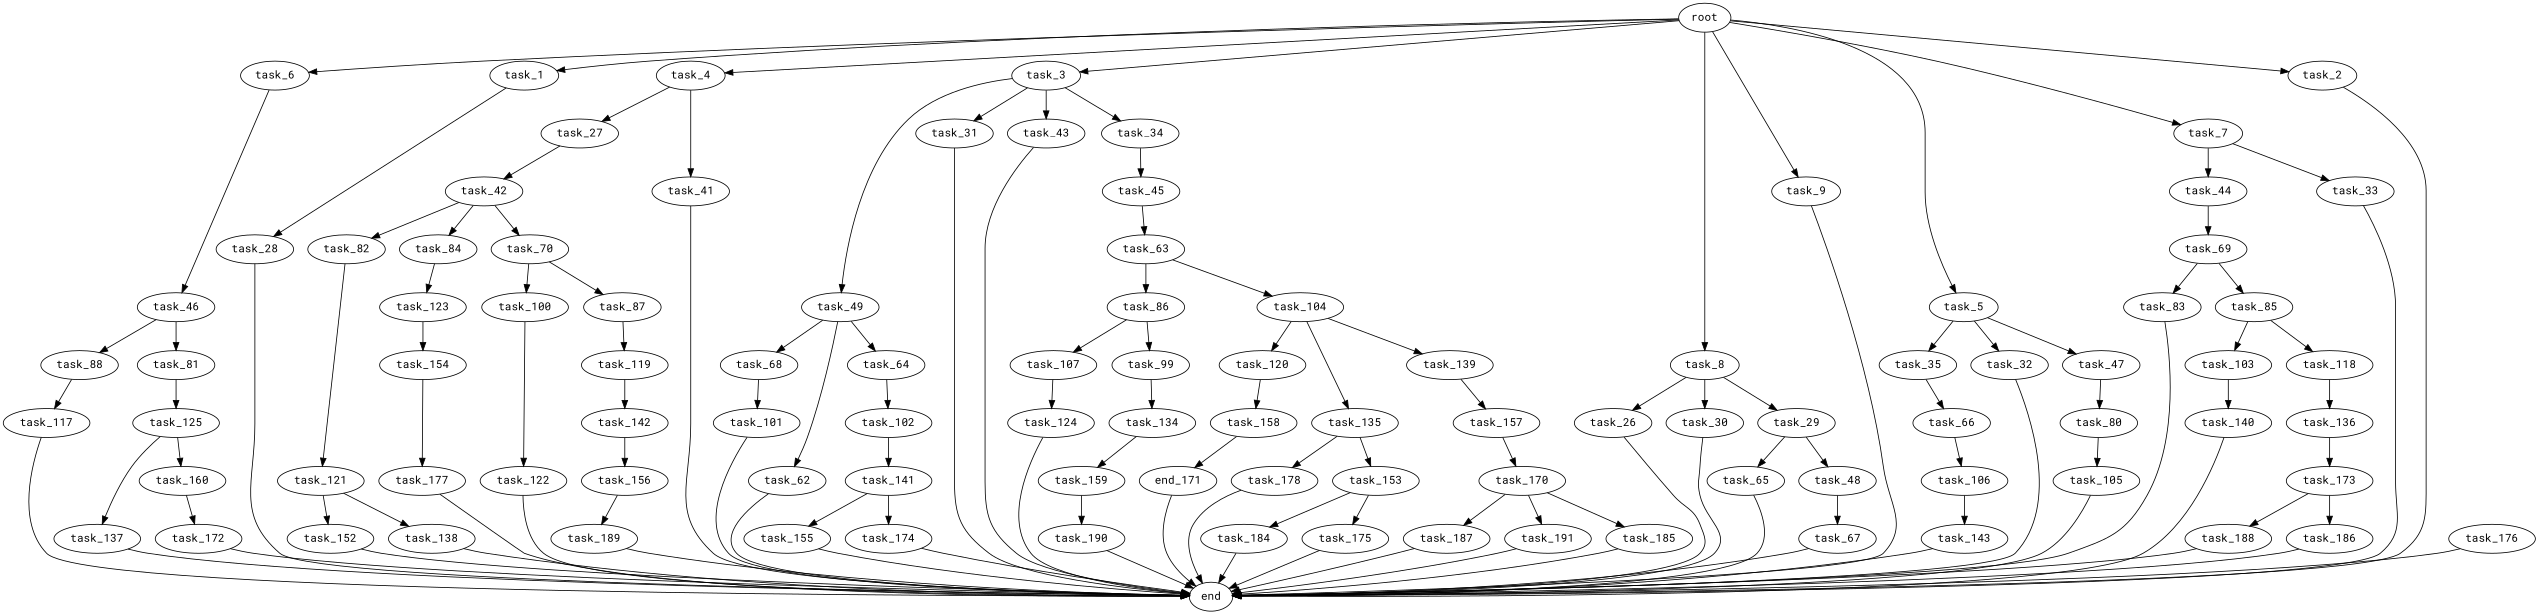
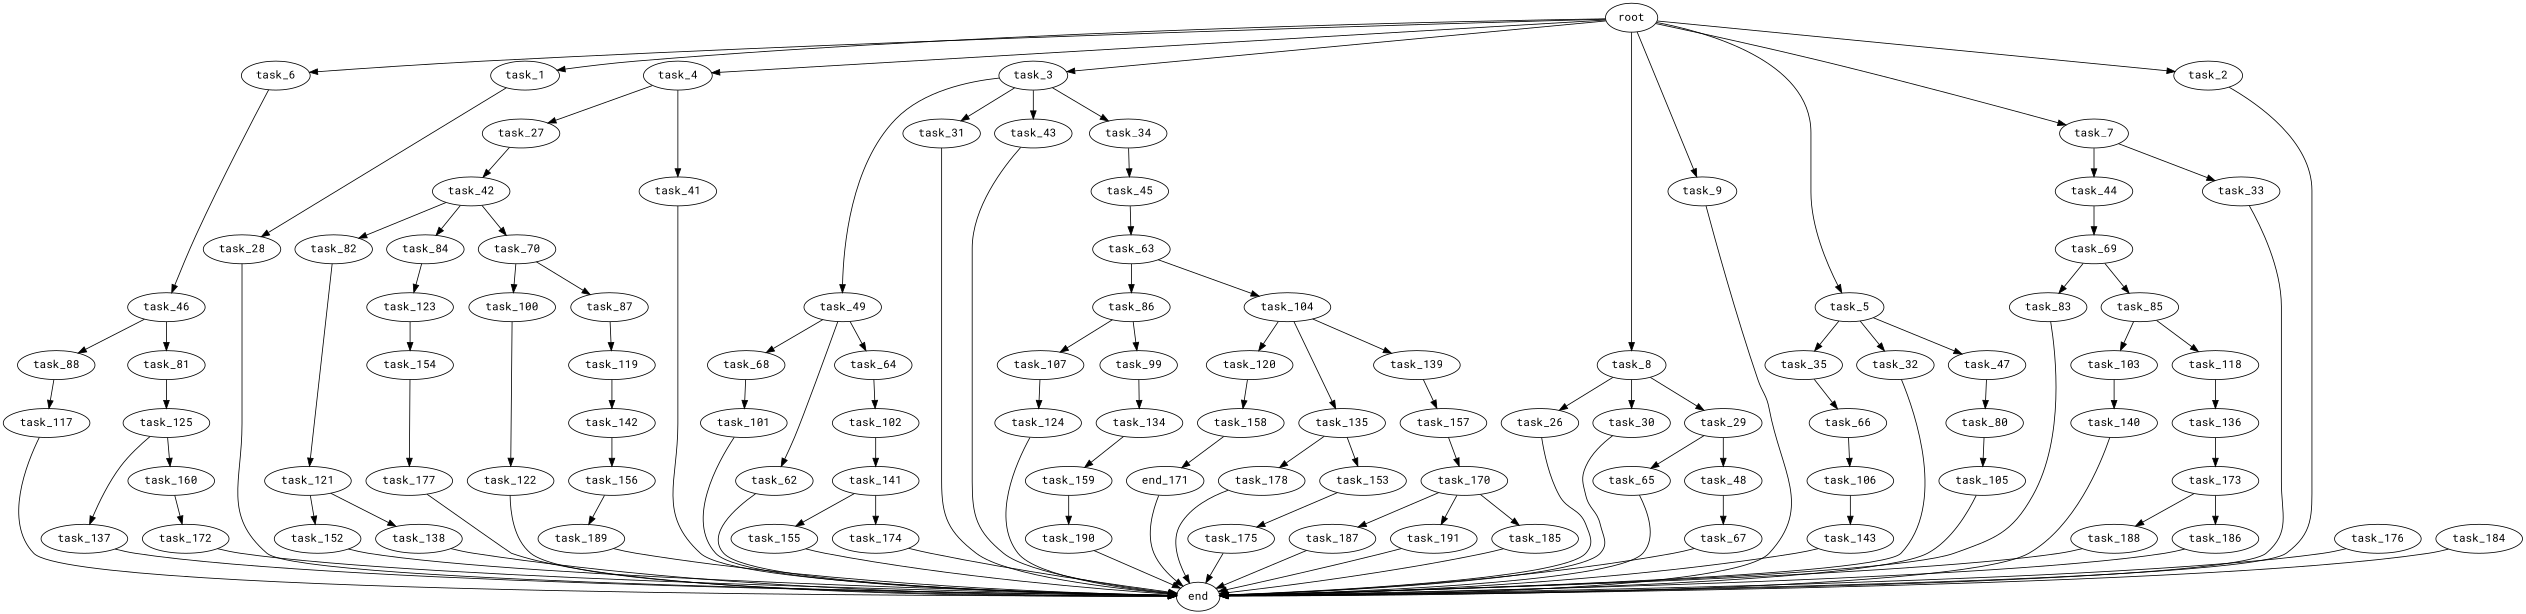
(1314, 508) -> none
